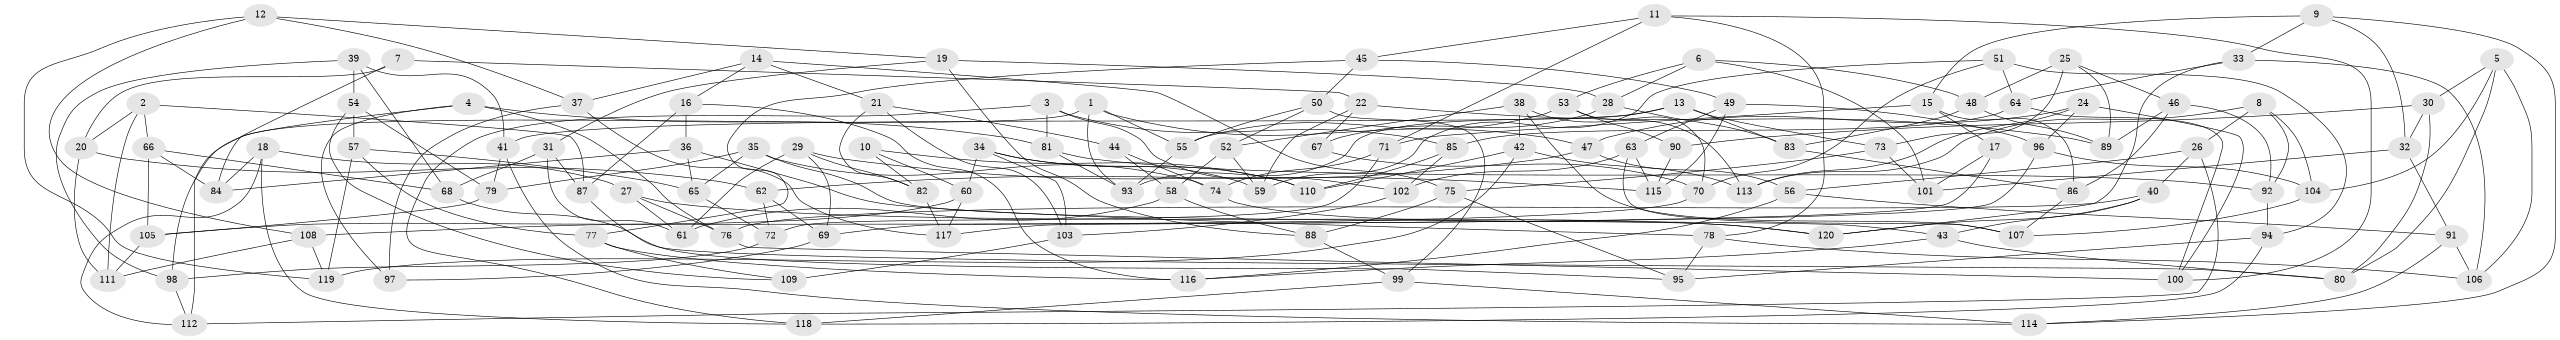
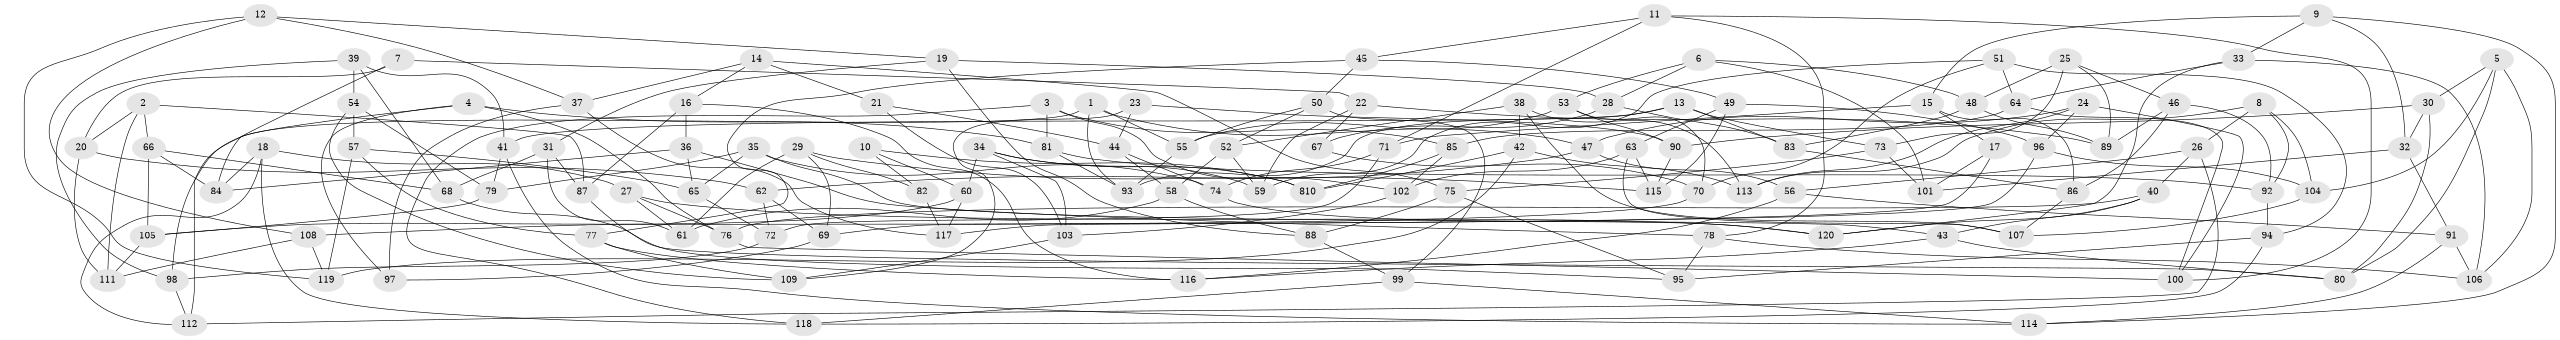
none -> (1135, 104)
(841, 154) -> none
(1308, 192) -> (1308, 192)
